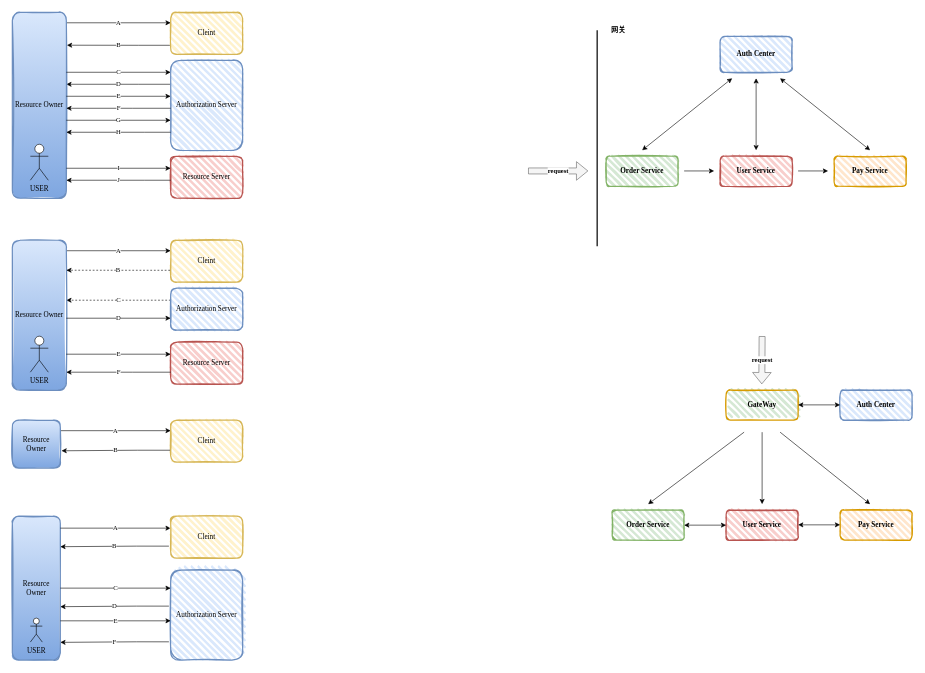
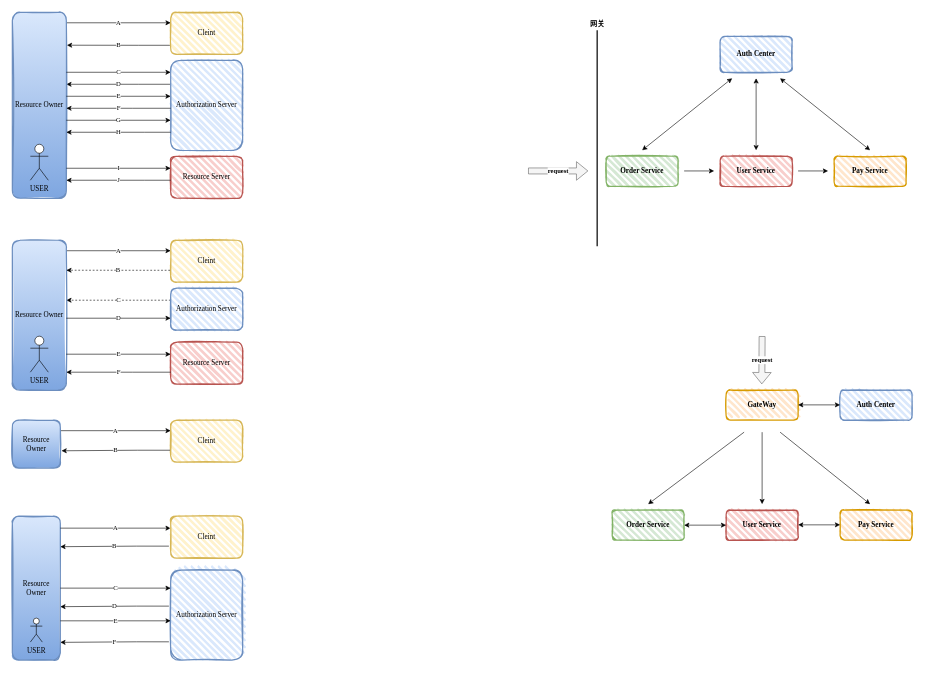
(618, 30) -> (597, 24)
(762, 405) -> (762, 405)
